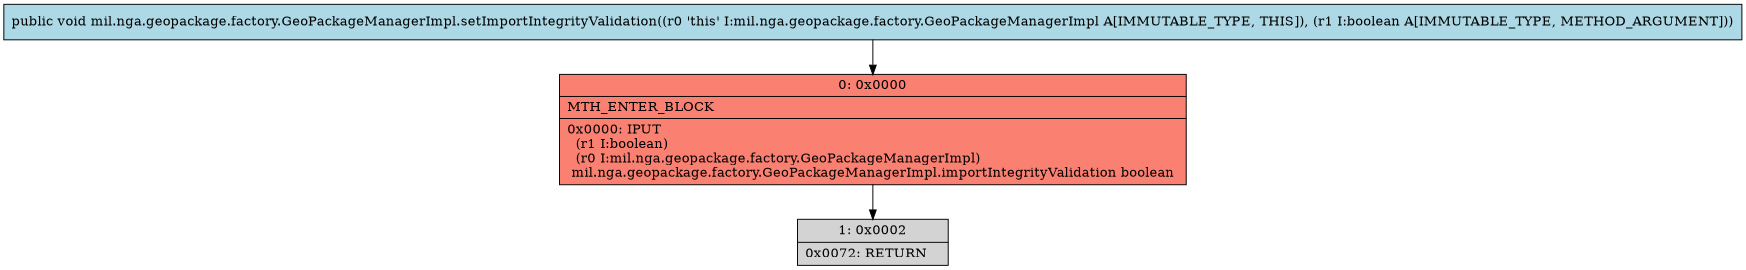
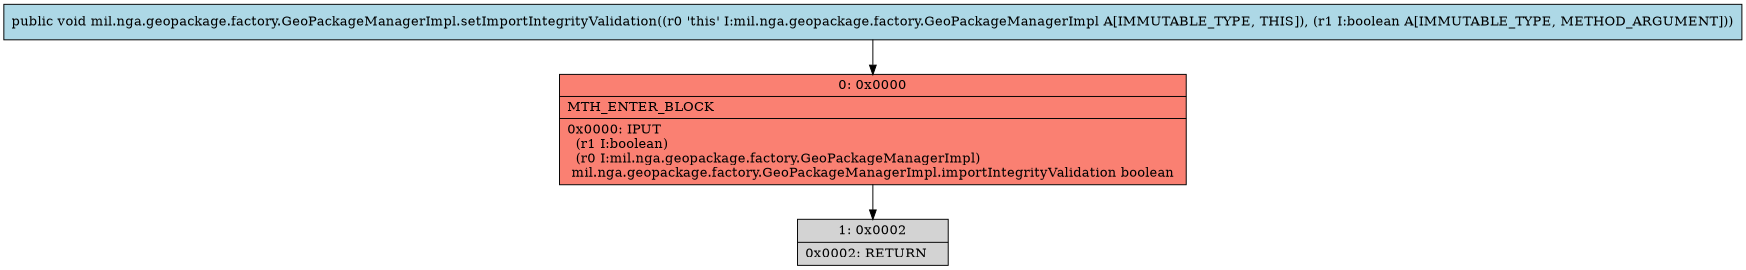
(873, 253) -> (873, 253)
